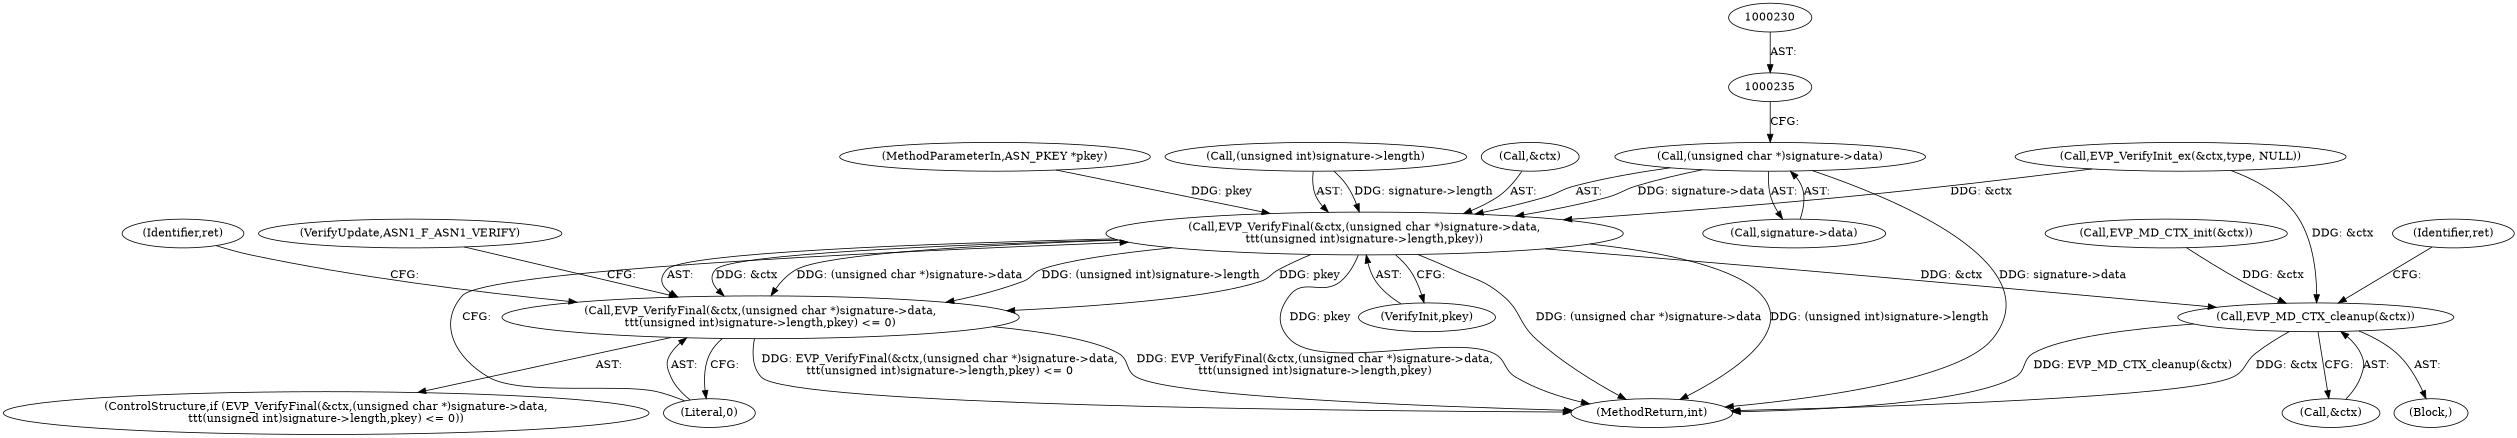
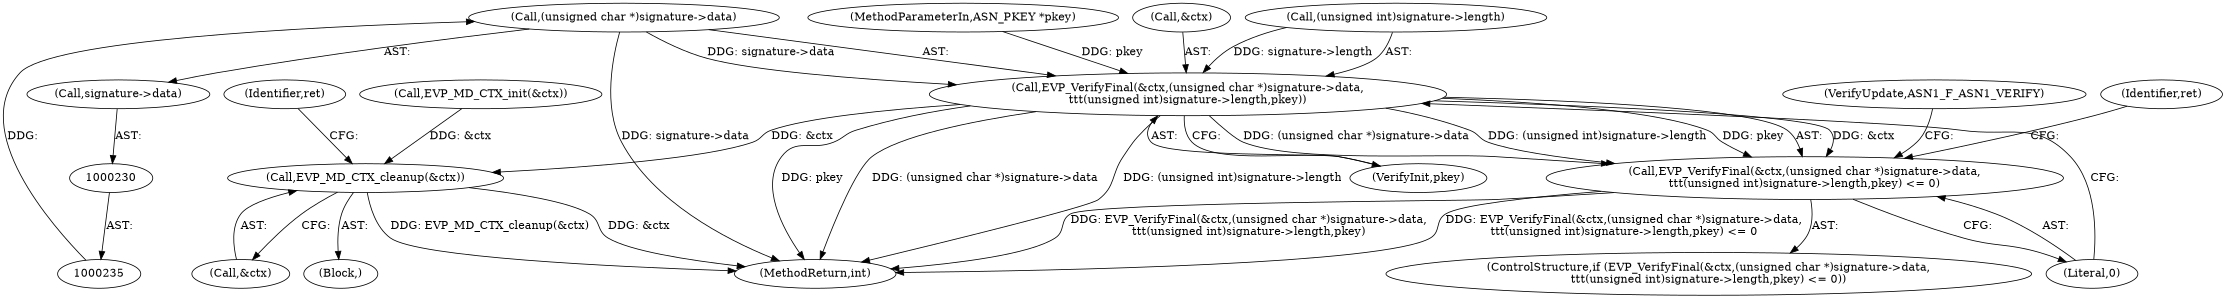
(1787, 122) -> (24, 136)
(2181, 157) -> none
(1804, 195) -> (115, 132)
